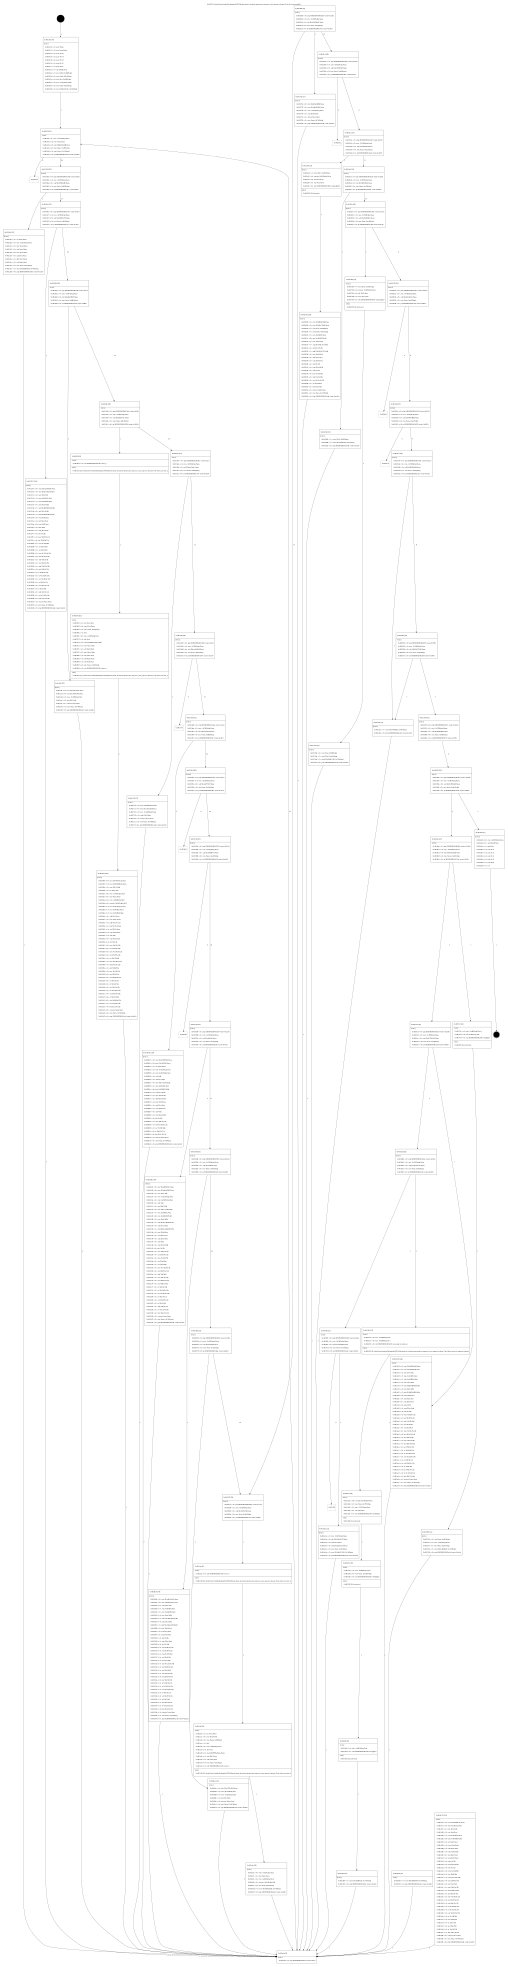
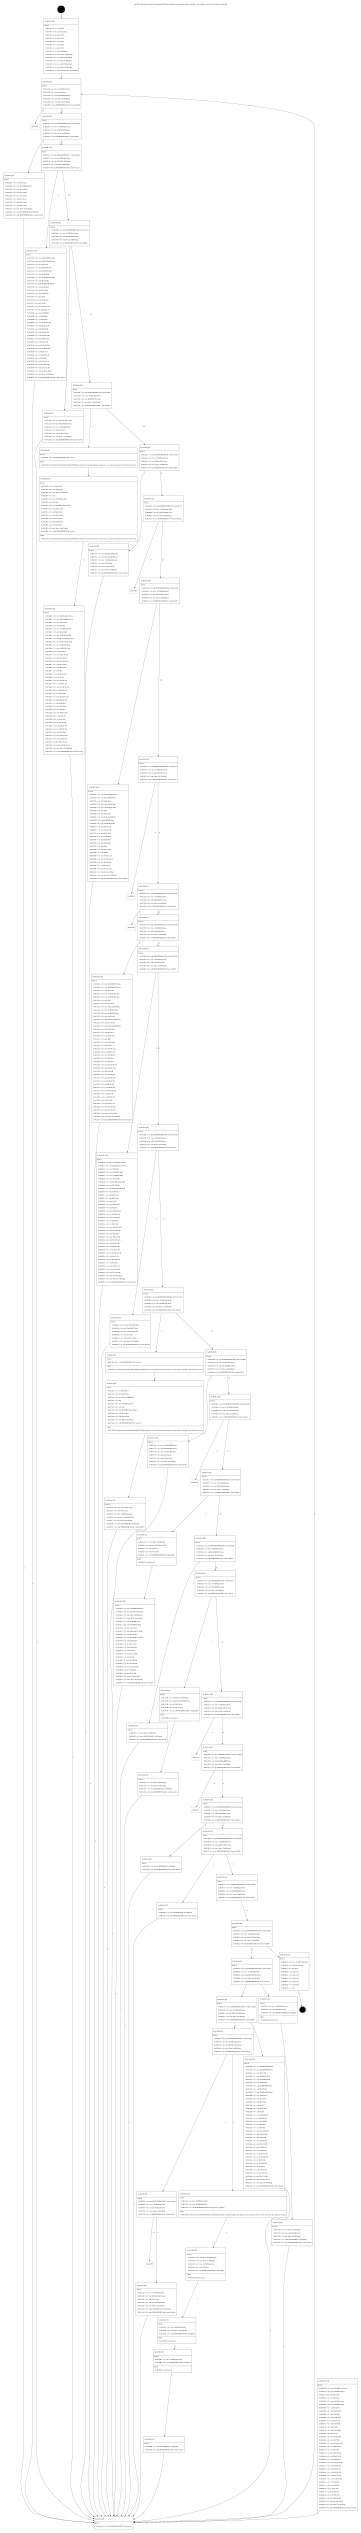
(404, 689) -> (198, 1878)
(293, 765) -> (194, 1331)
